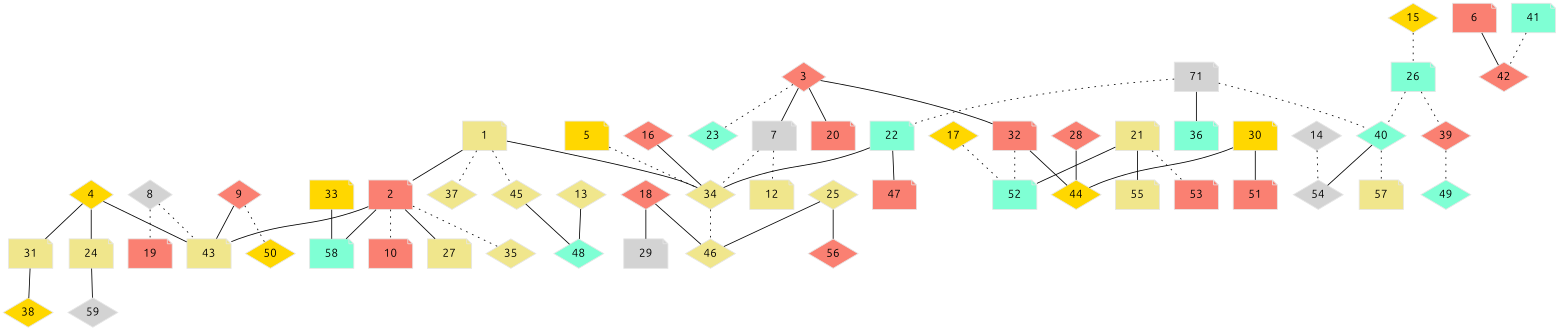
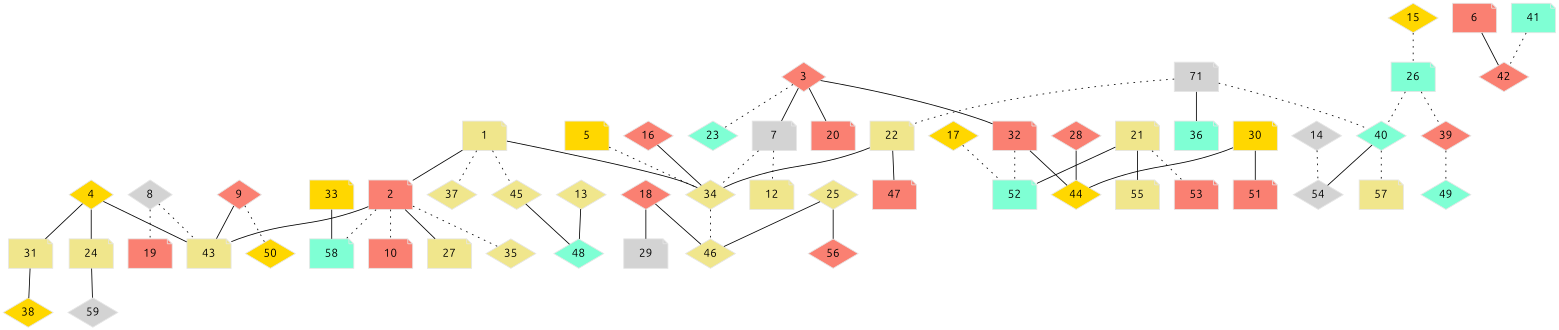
(892, 136) -> (892, 136)
(361, 224) -> (361, 224)
